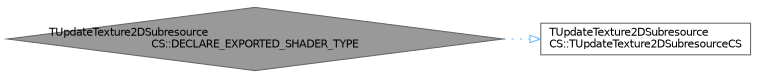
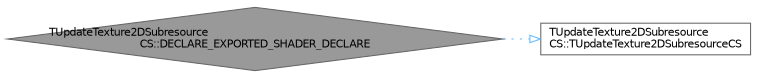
(255, 39) -> (255, 39)
